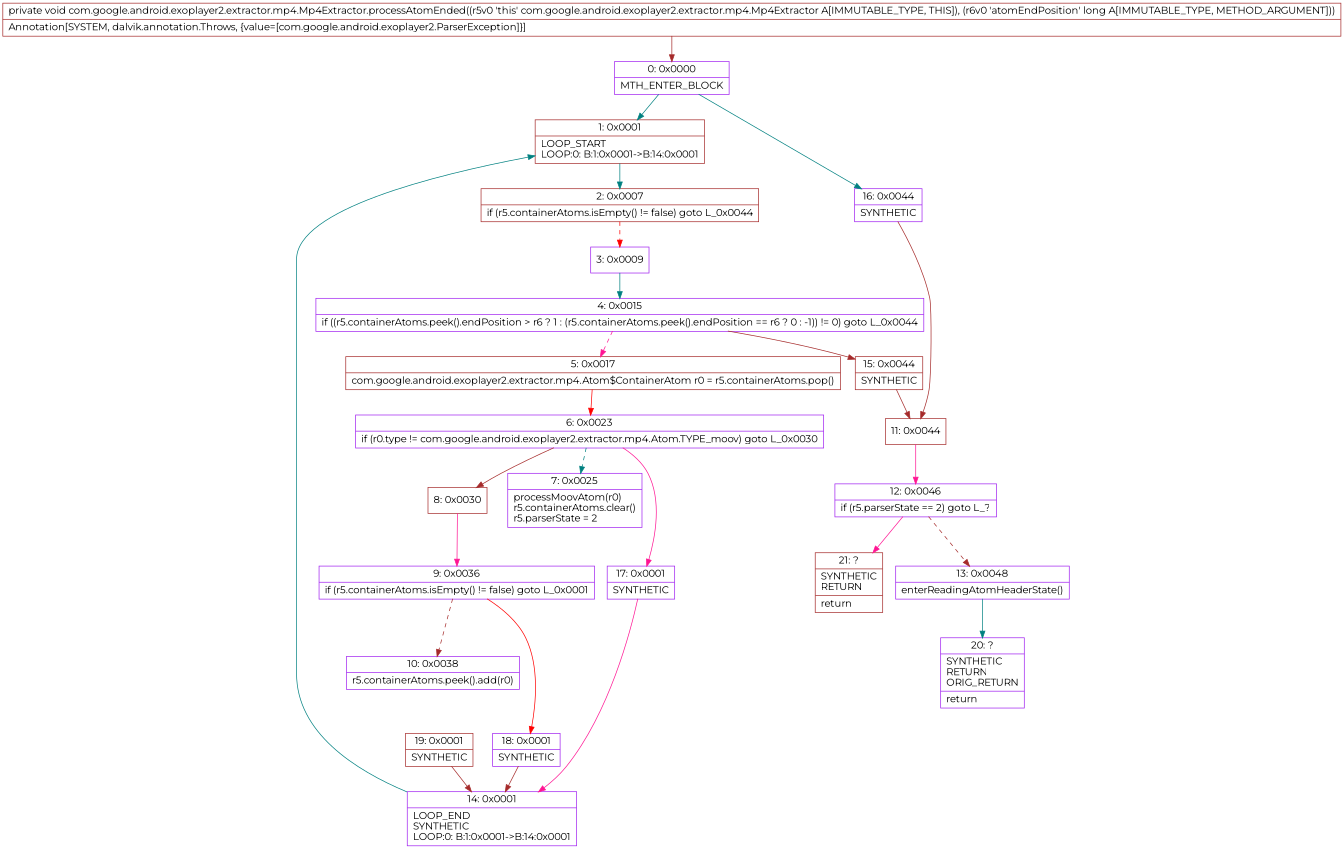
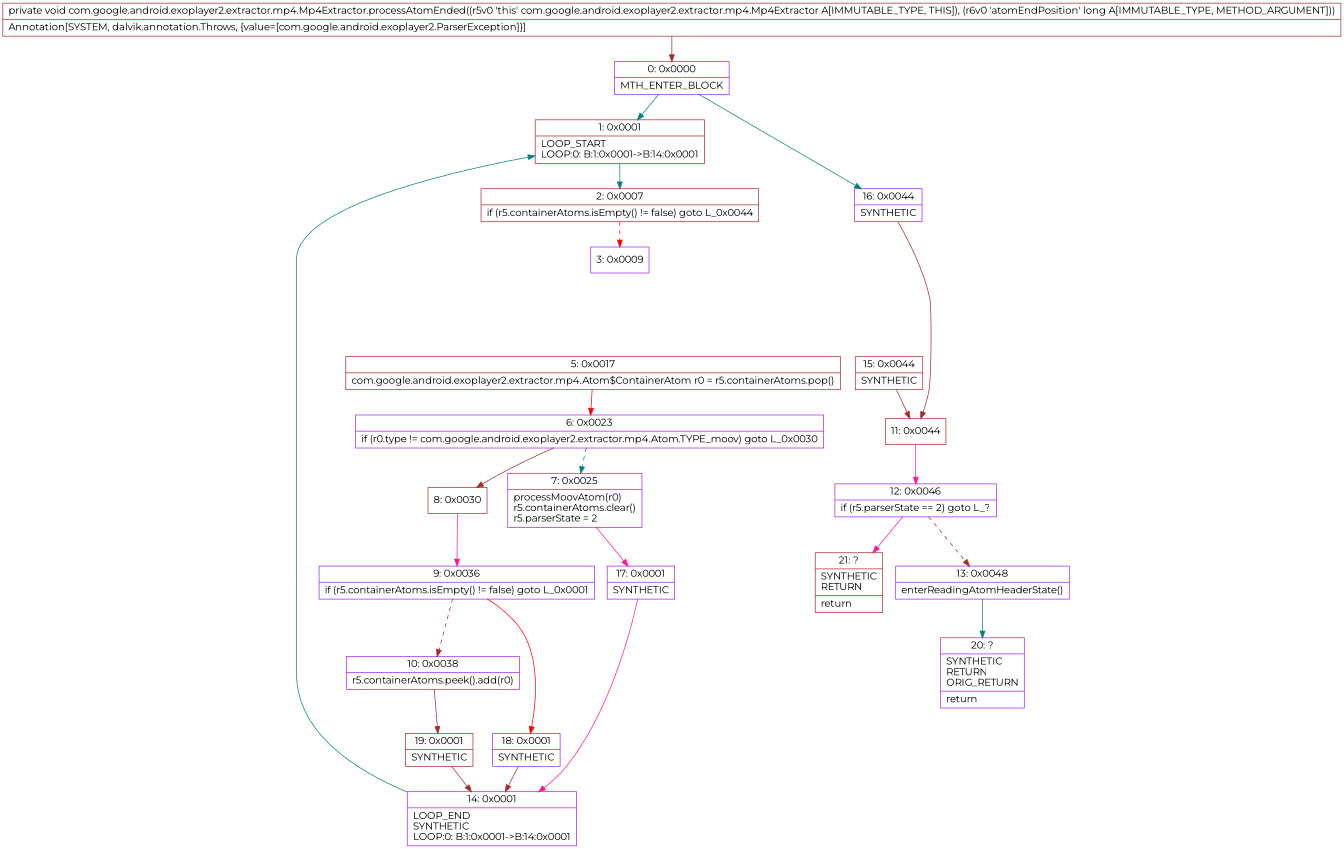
(620, 315) -> none
(655, 498) -> (610, 544)
none -> (436, 708)
